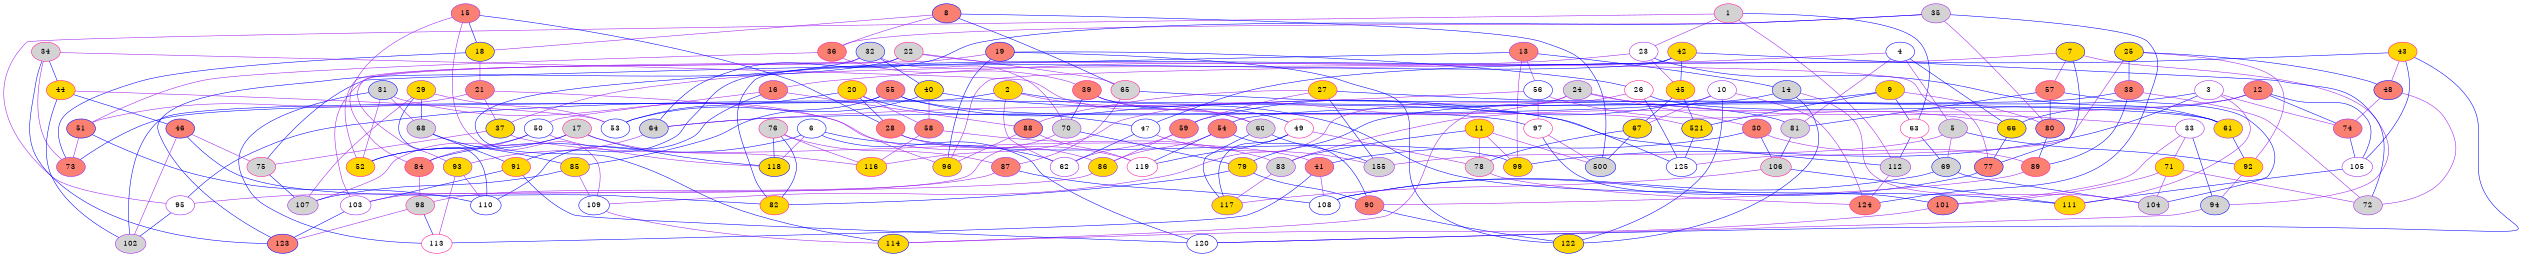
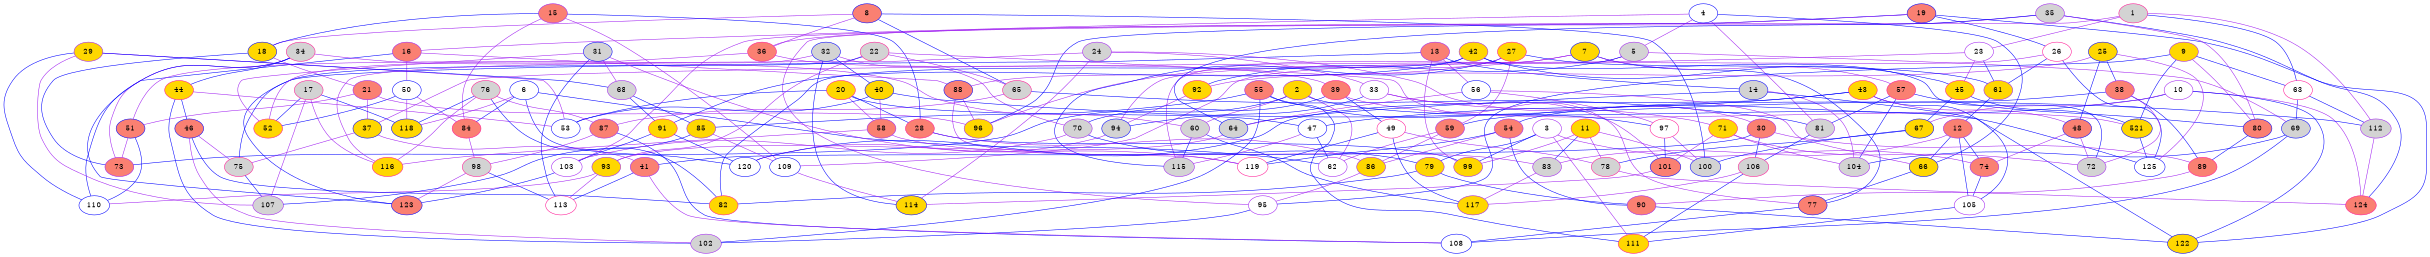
(2237, 145) -> (1978, 109)
(1379, 167) -> (1179, 167)
(1600, 167) -> (1705, 167)
